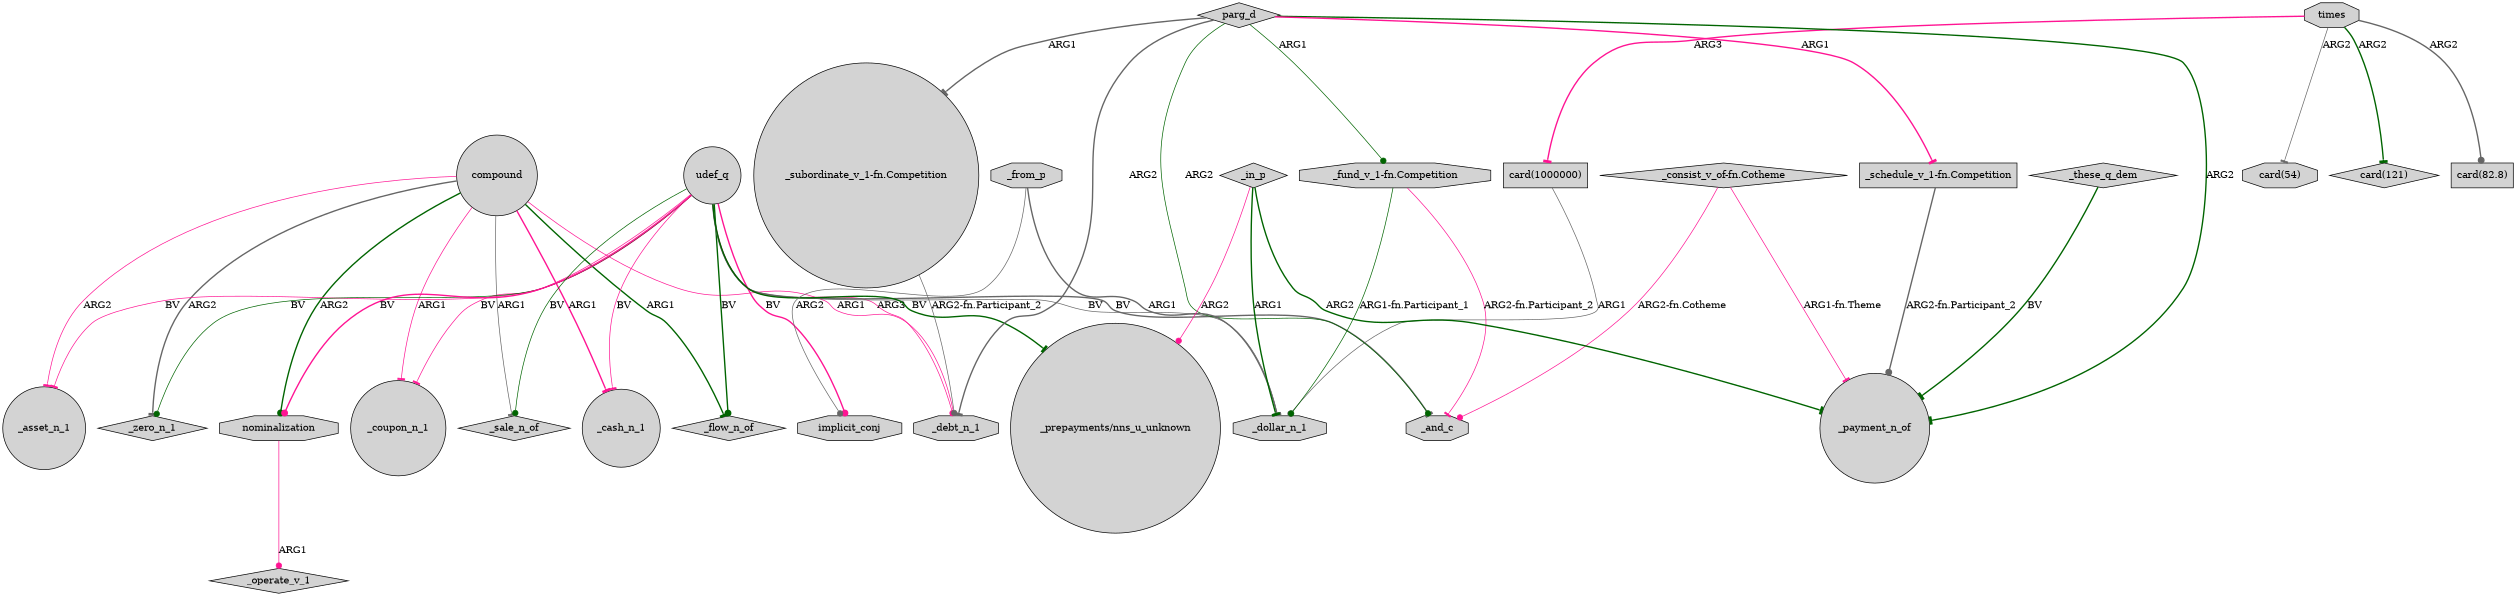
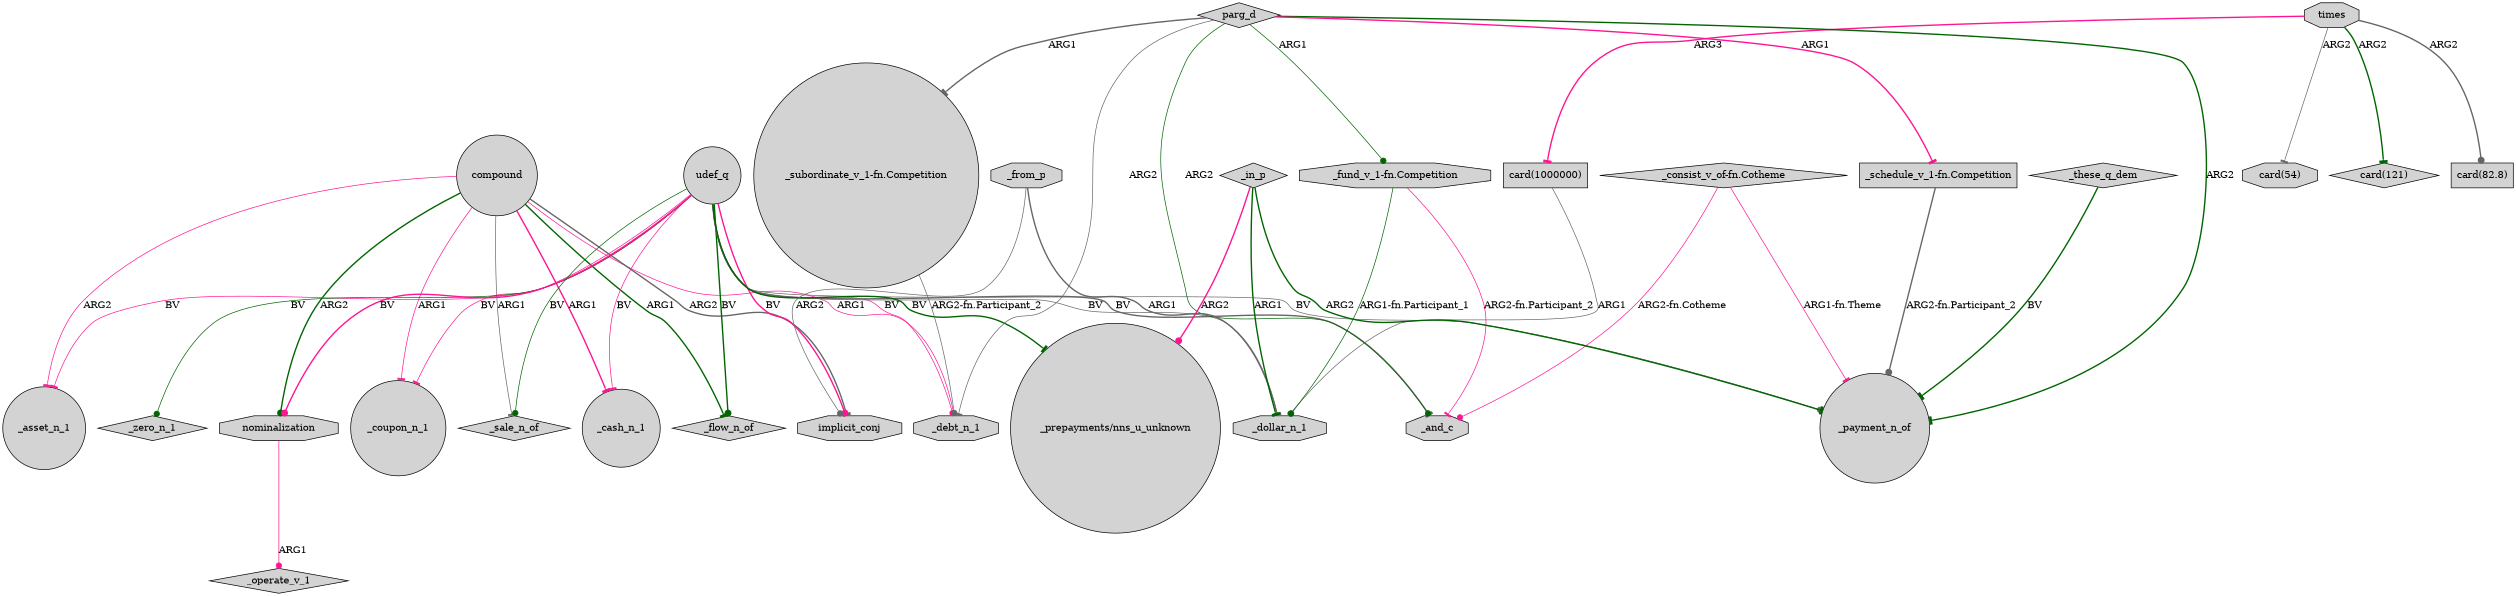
(1091, 214) -> (1091, 214)
(259, 245) -> (697, 313)
(1221, 265) -> (1221, 265)
none -> (1243, 298)
(891, 306) -> (891, 306)
